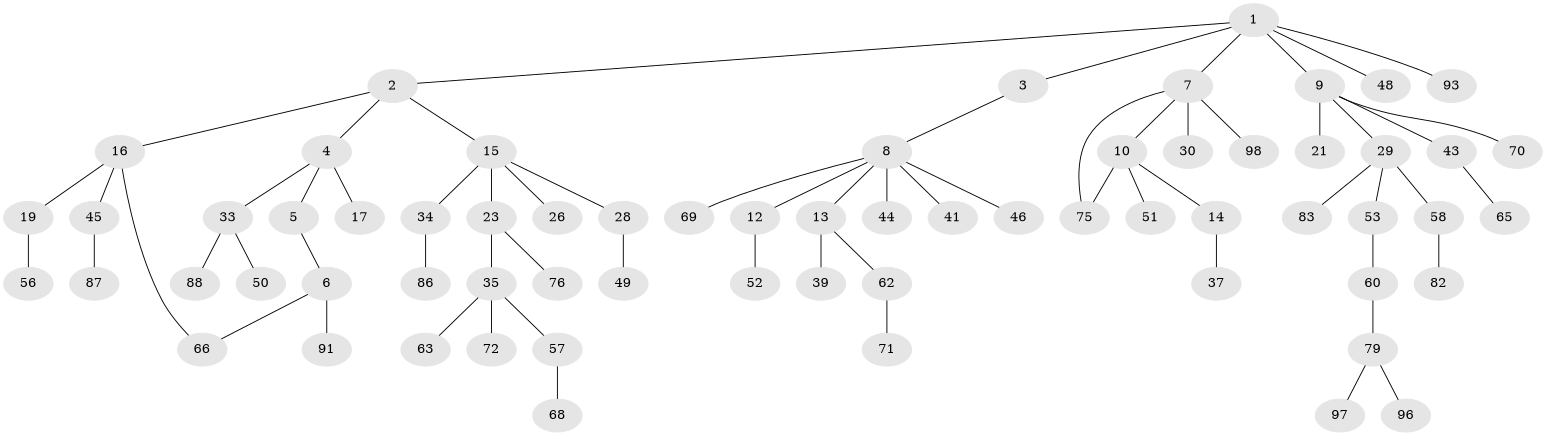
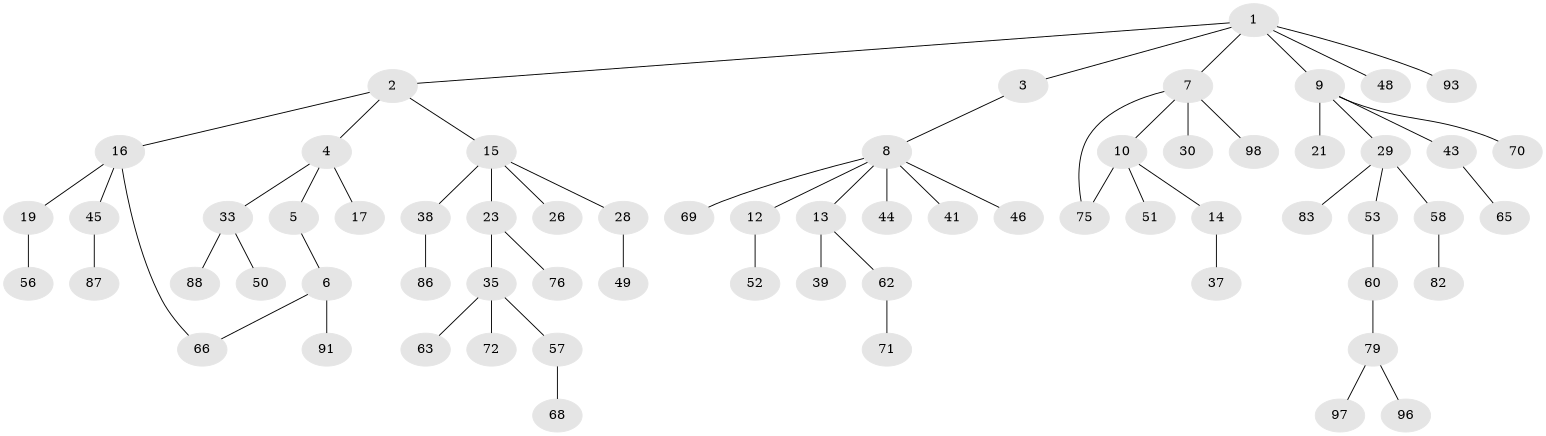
(426, 218) -> (426, 218)
